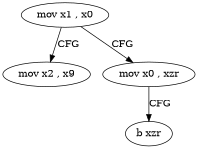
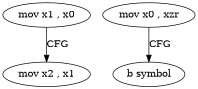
(104, 43) -> none
(47, 74) -> (47, 74)
(149, 134) -> (149, 74)
